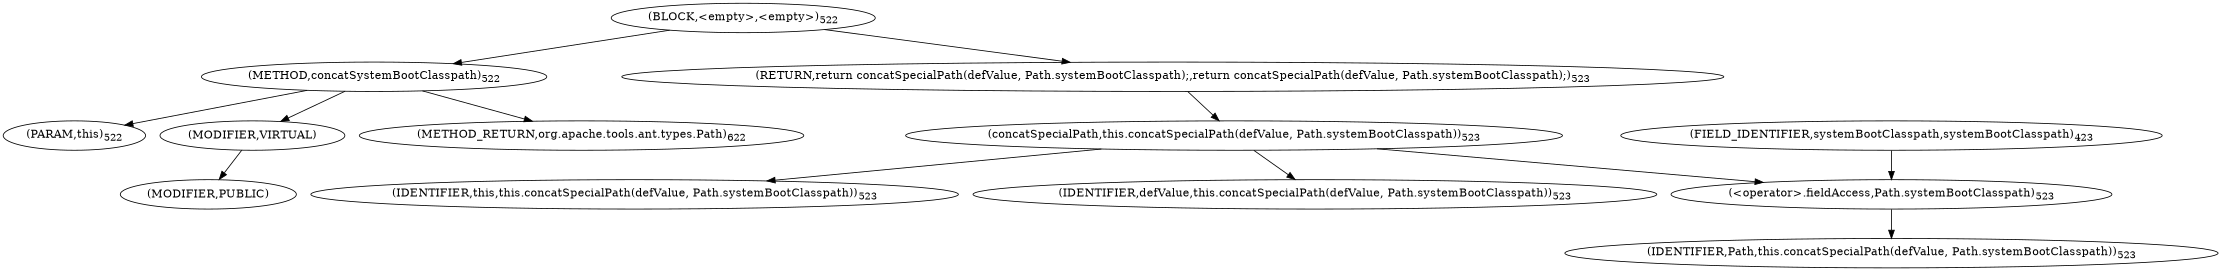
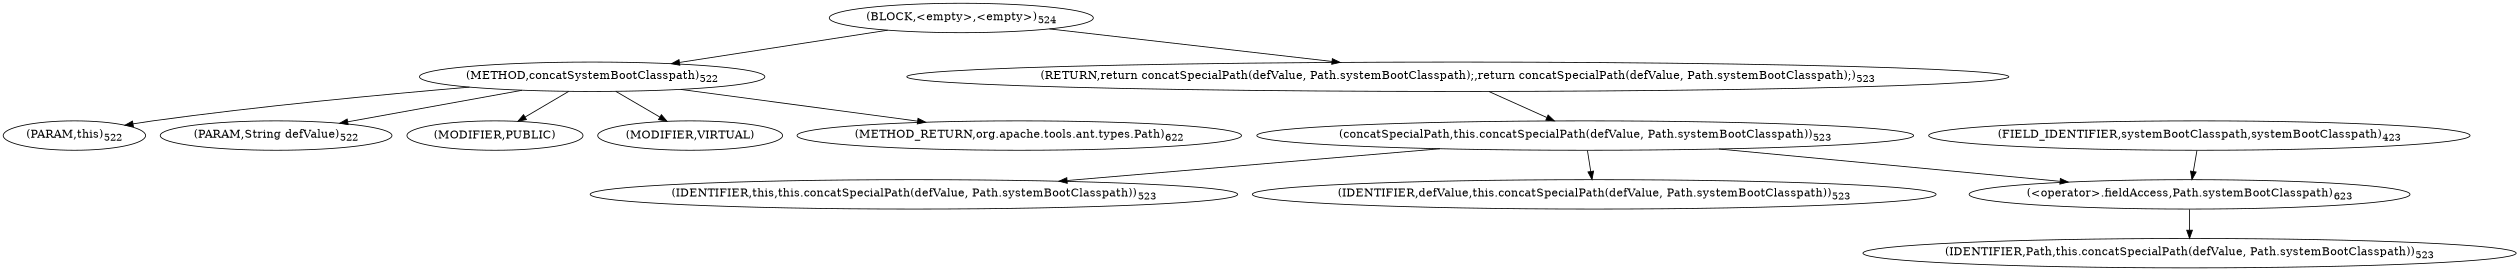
(829, 17) -> (1047, 17)
none -> (276, 136)
(233, 162) -> (547, 104)
(2045, 193) -> (2343, 193)
